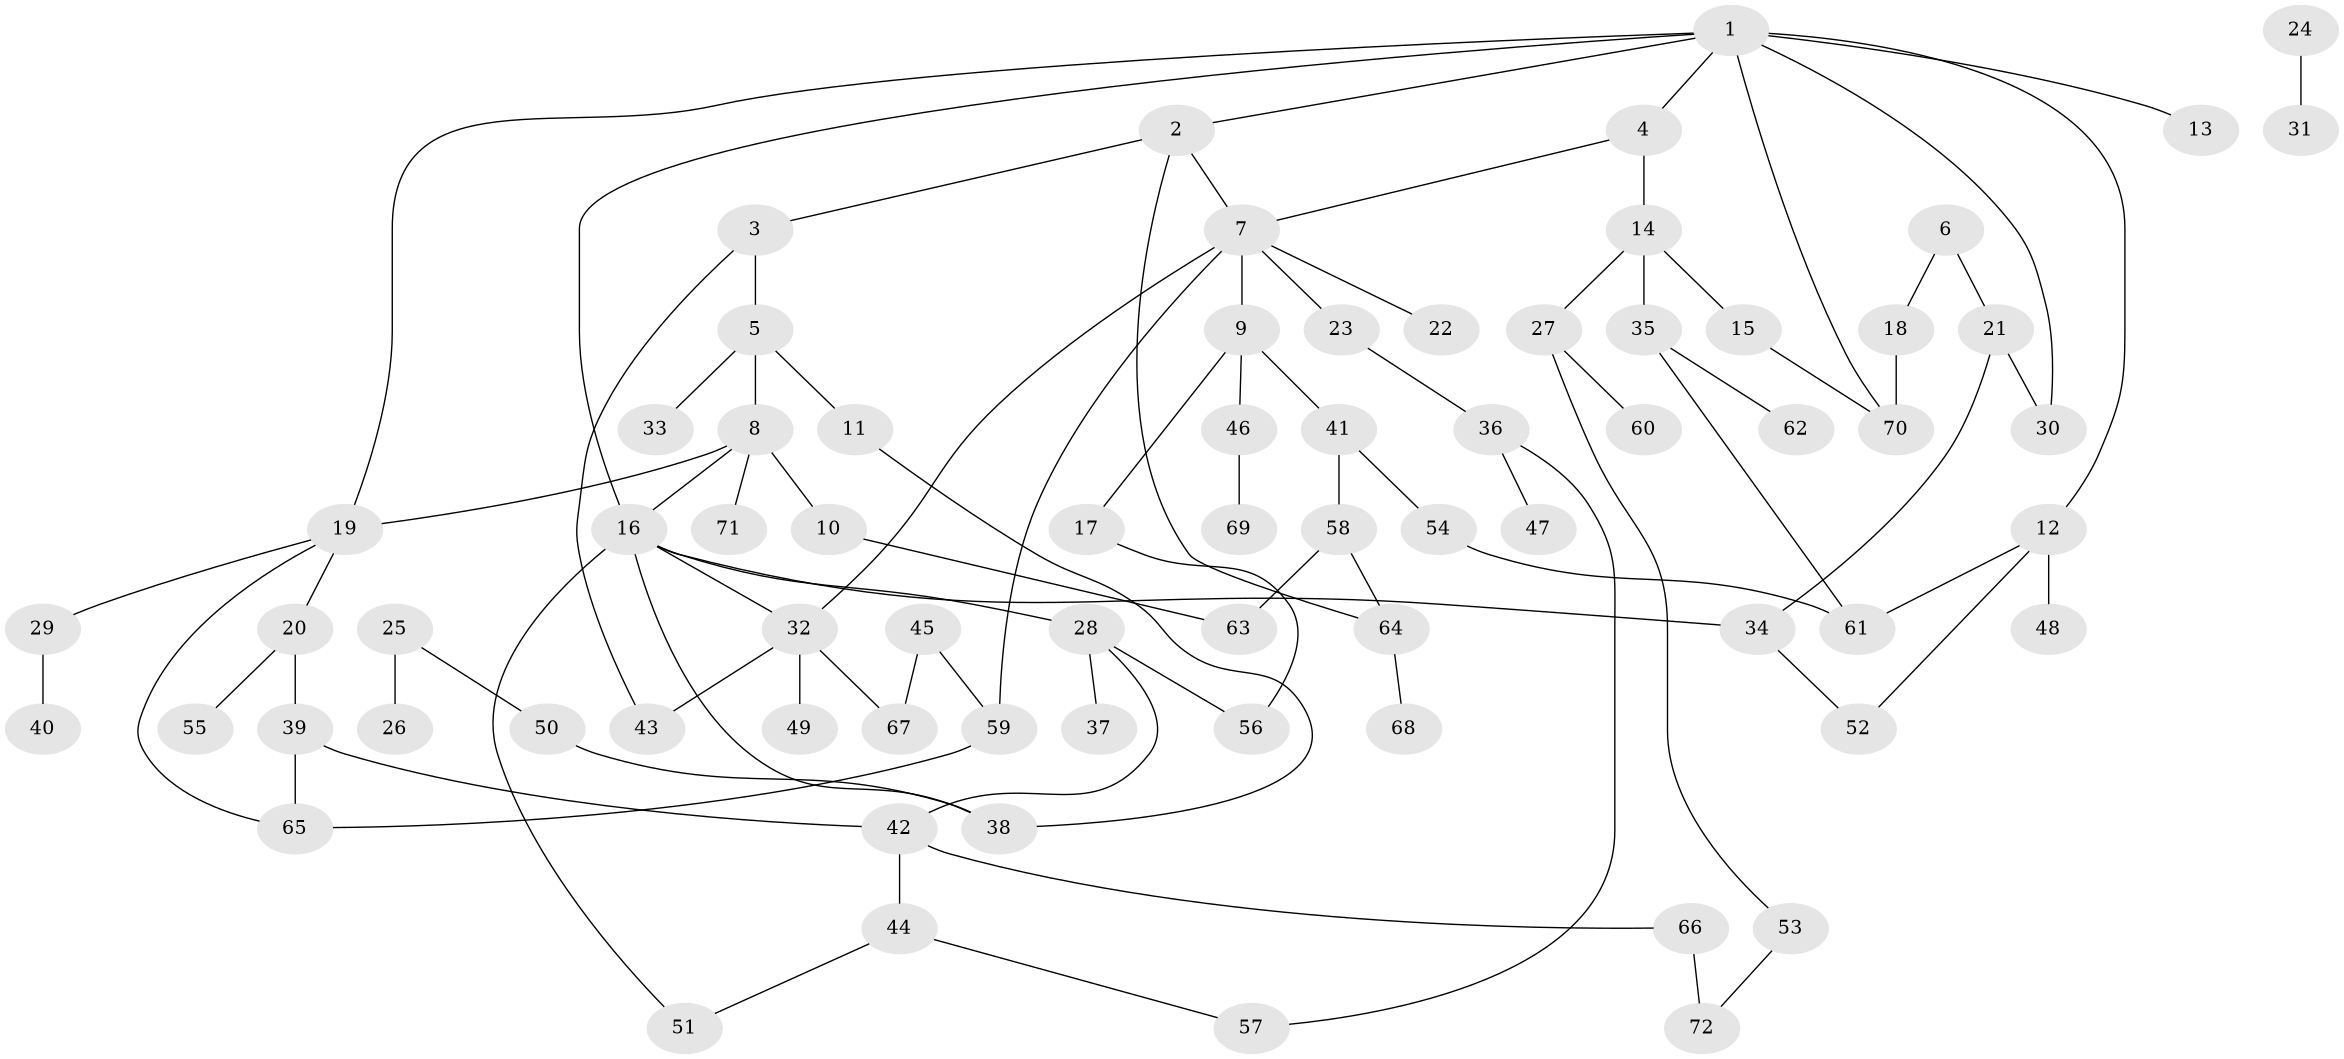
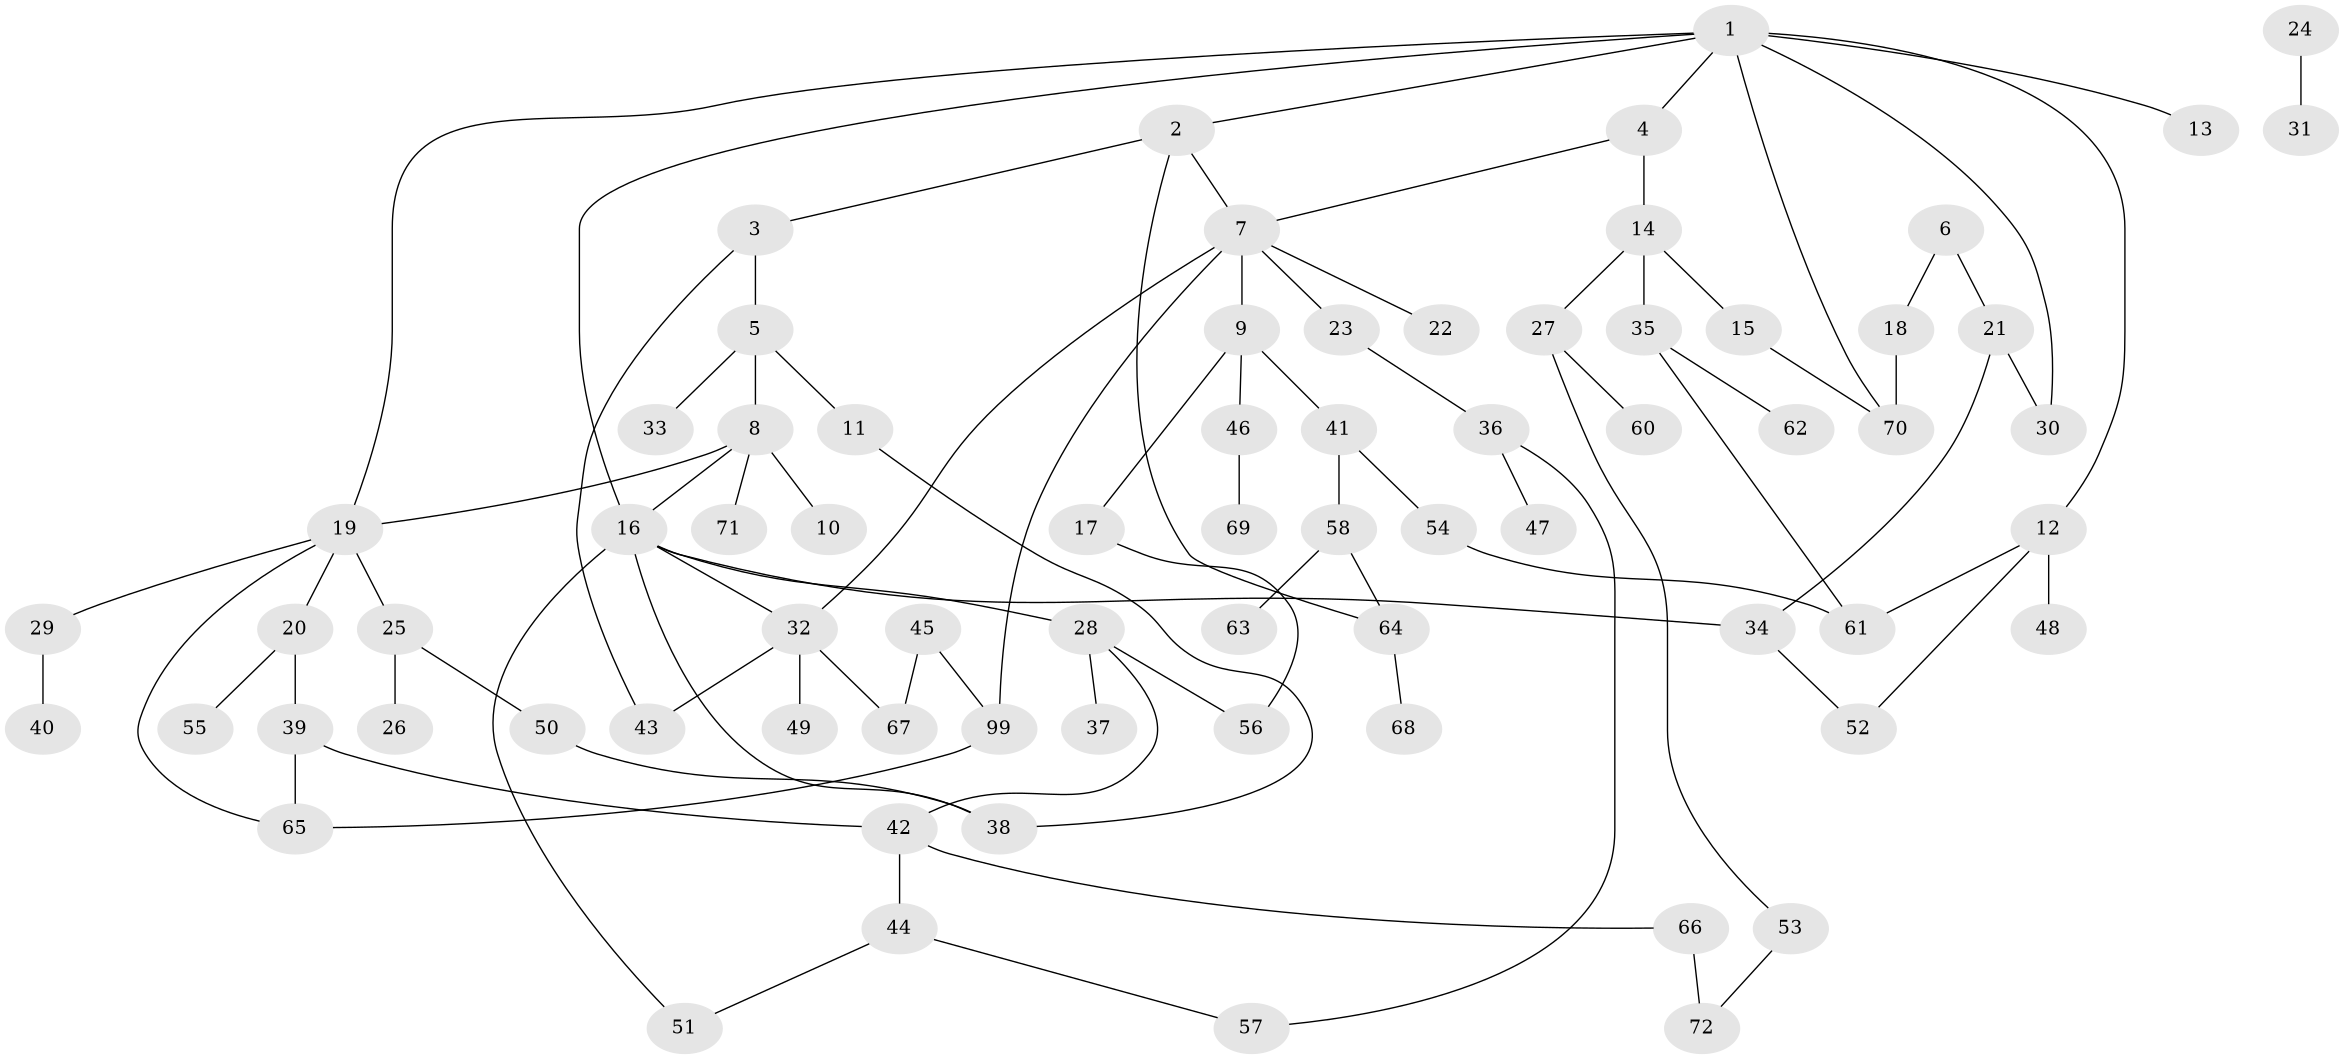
none -> (370, 579)
(1034, 579) -> none
(999, 729) -> (999, 729)
